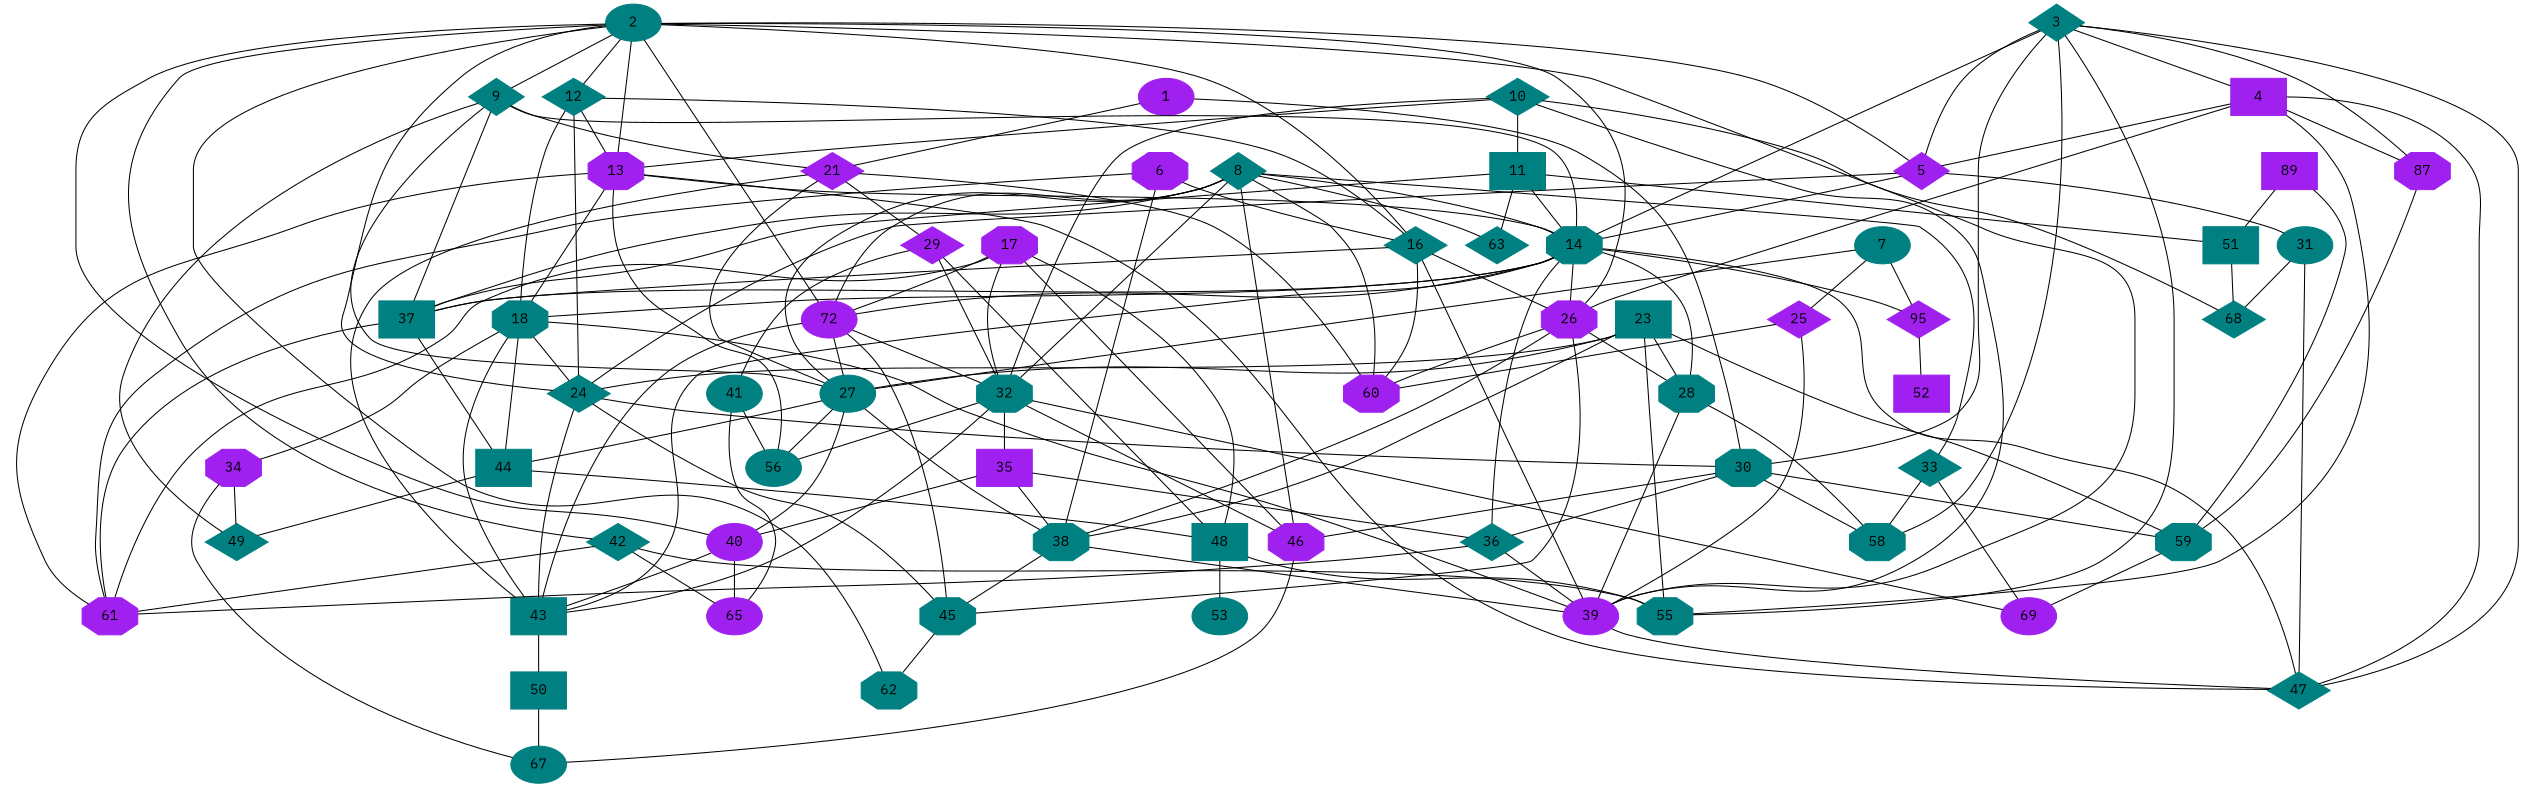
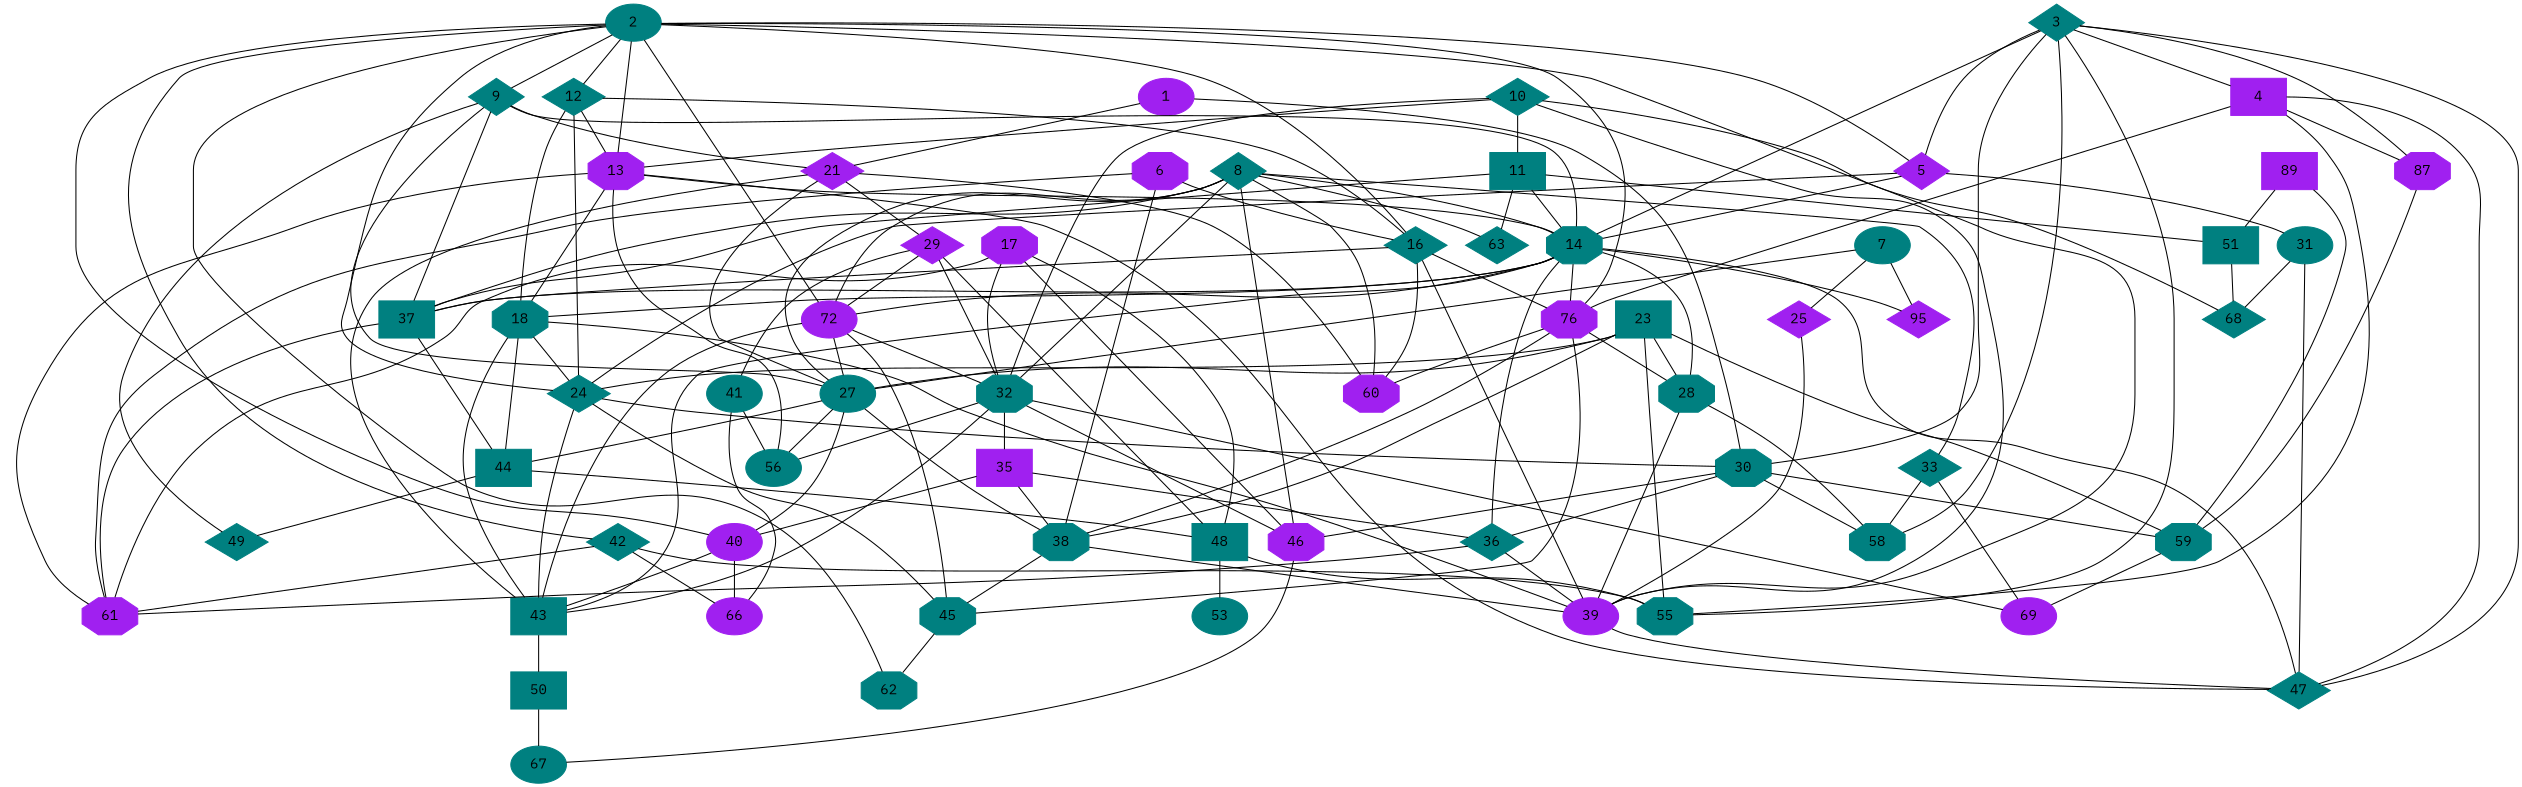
(2086, 135) -> none
(921, 285) -> (883, 281)
(1569, 319) -> (1569, 319)
(1588, 356) -> none
(1922, 394) -> none
(234, 468) -> none
(734, 616) -> (734, 616)
